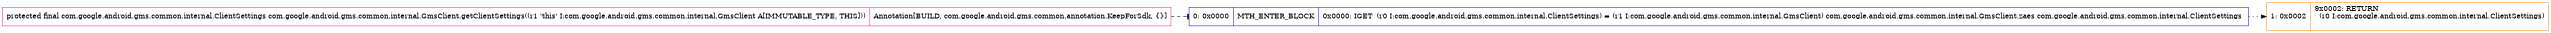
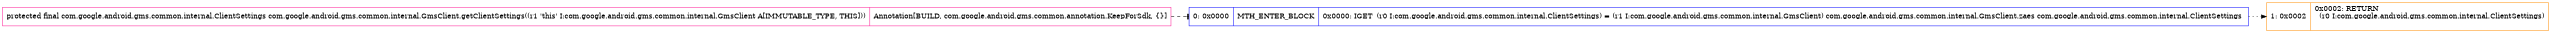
(2349, 9) -> (2349, 9)
